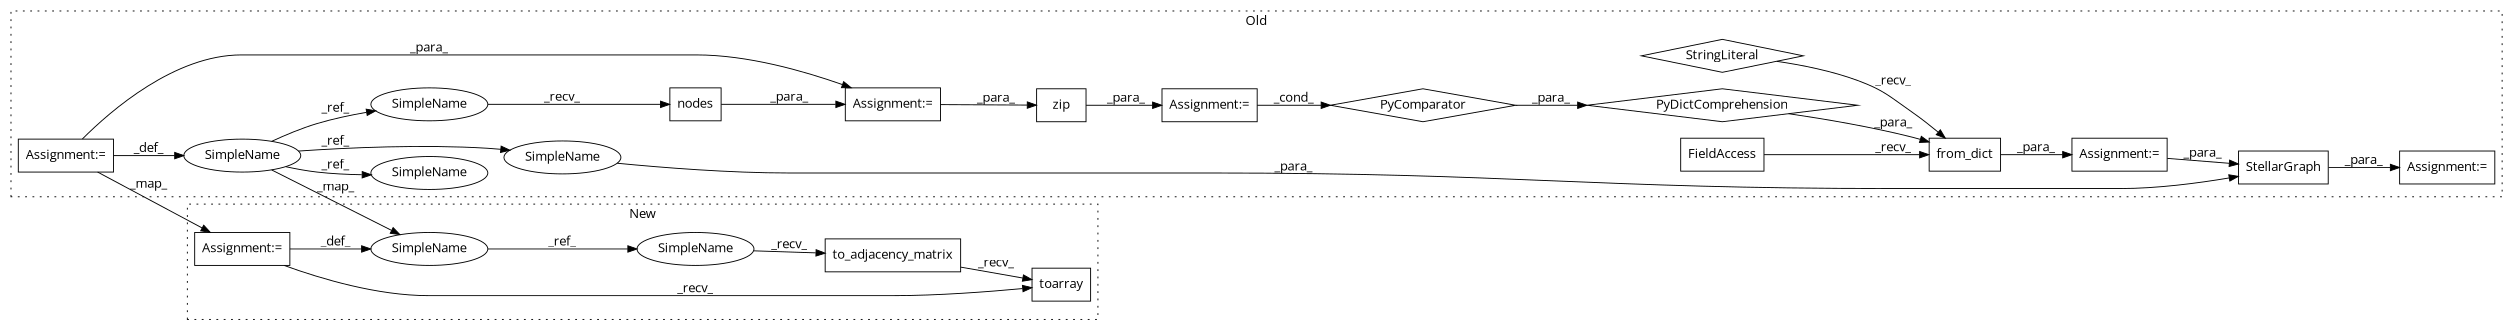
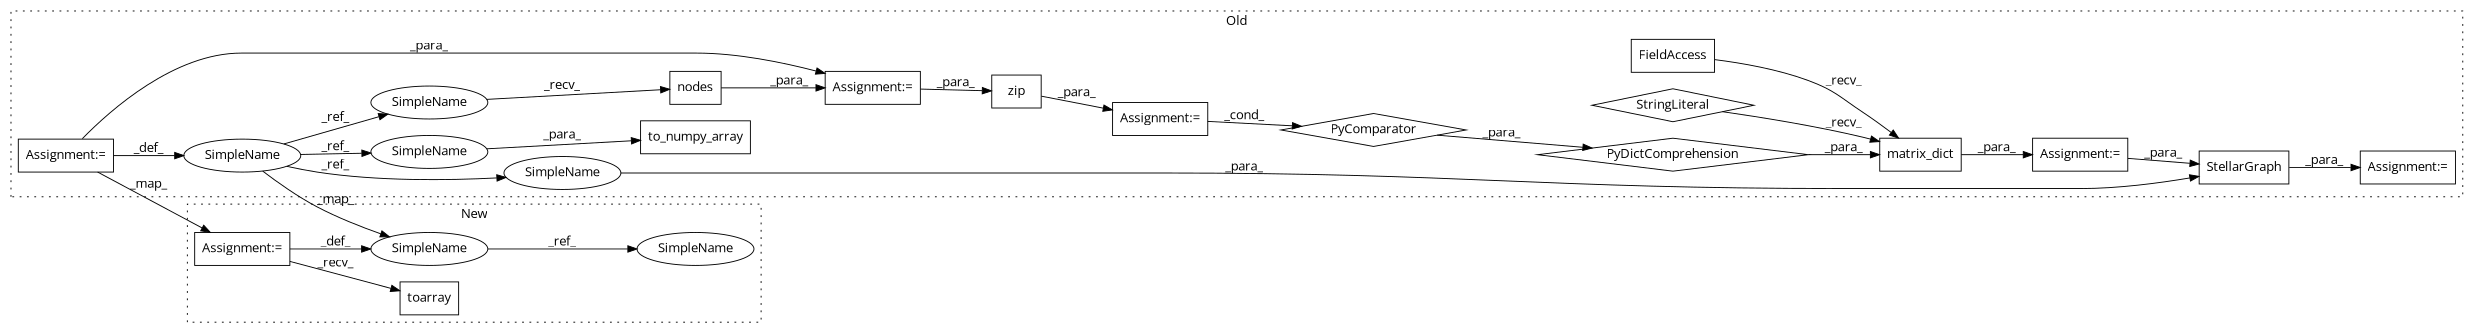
none -> (695, 137)
(1965, 155) -> (1920, 155)
(893, 255) -> none
